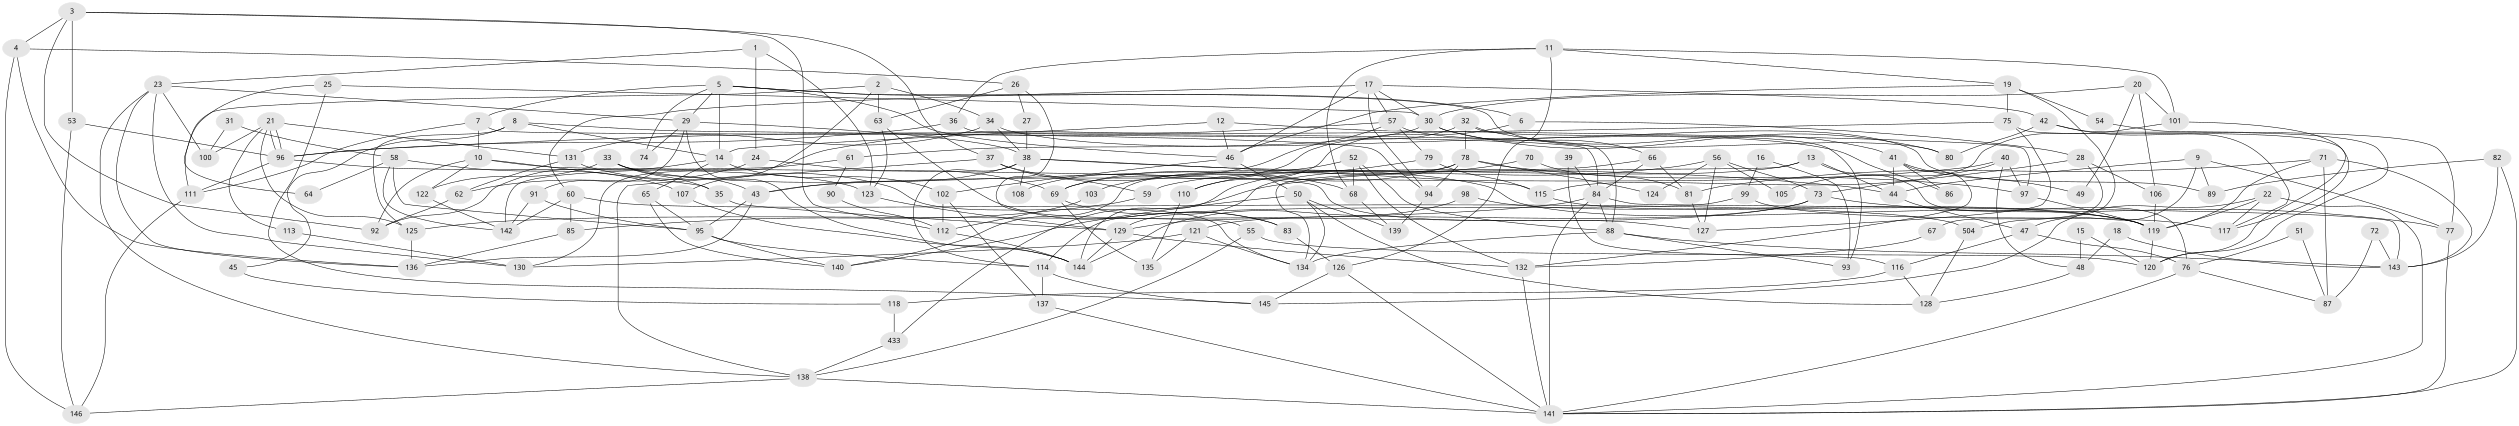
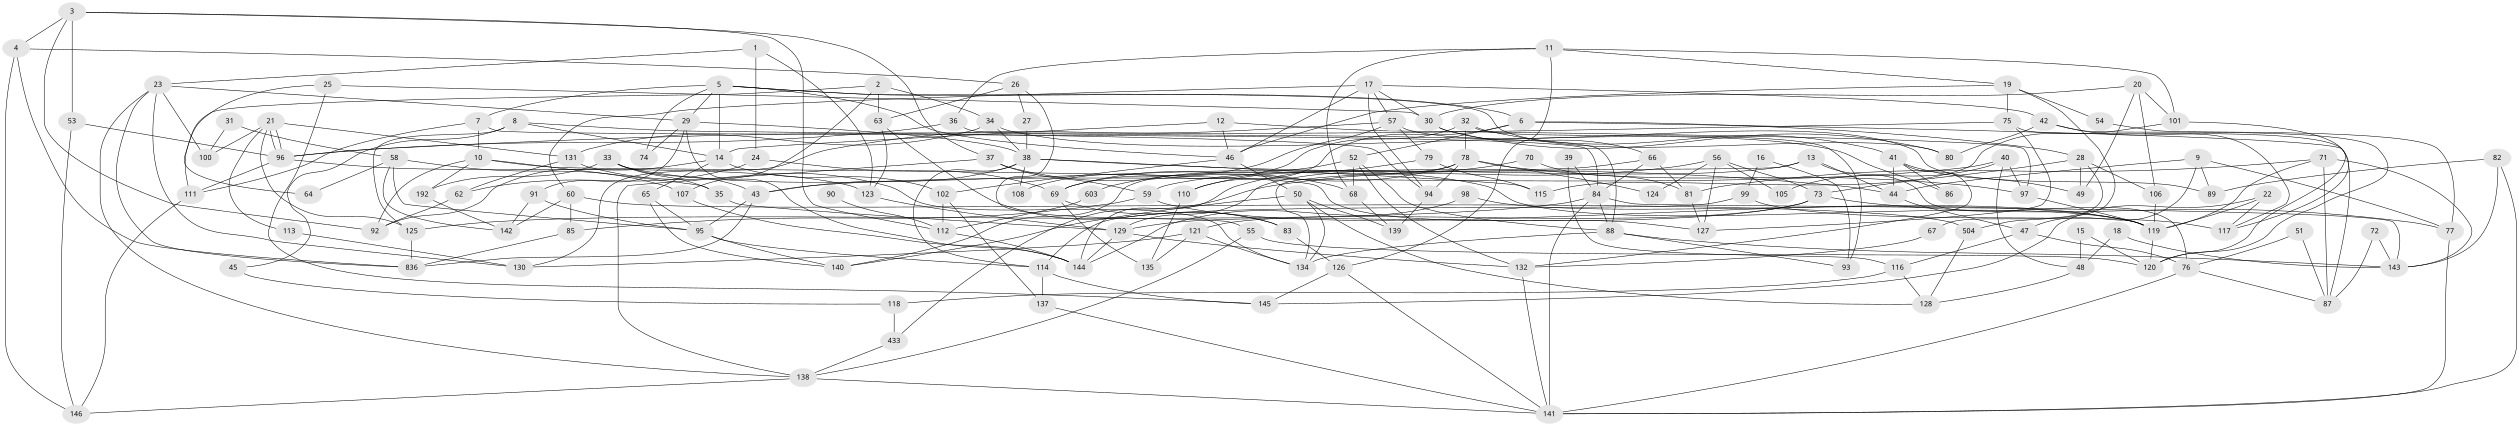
none -> (2014, 132)
none -> (1409, 146)
(850, 158) -> none
none -> (2081, 176)
(422, 195) -> (422, 195)
(1091, 195) -> (1091, 195)
(1849, 208) -> (1675, 212)
(412, 268) -> (412, 268)
(2122, 387) -> none
